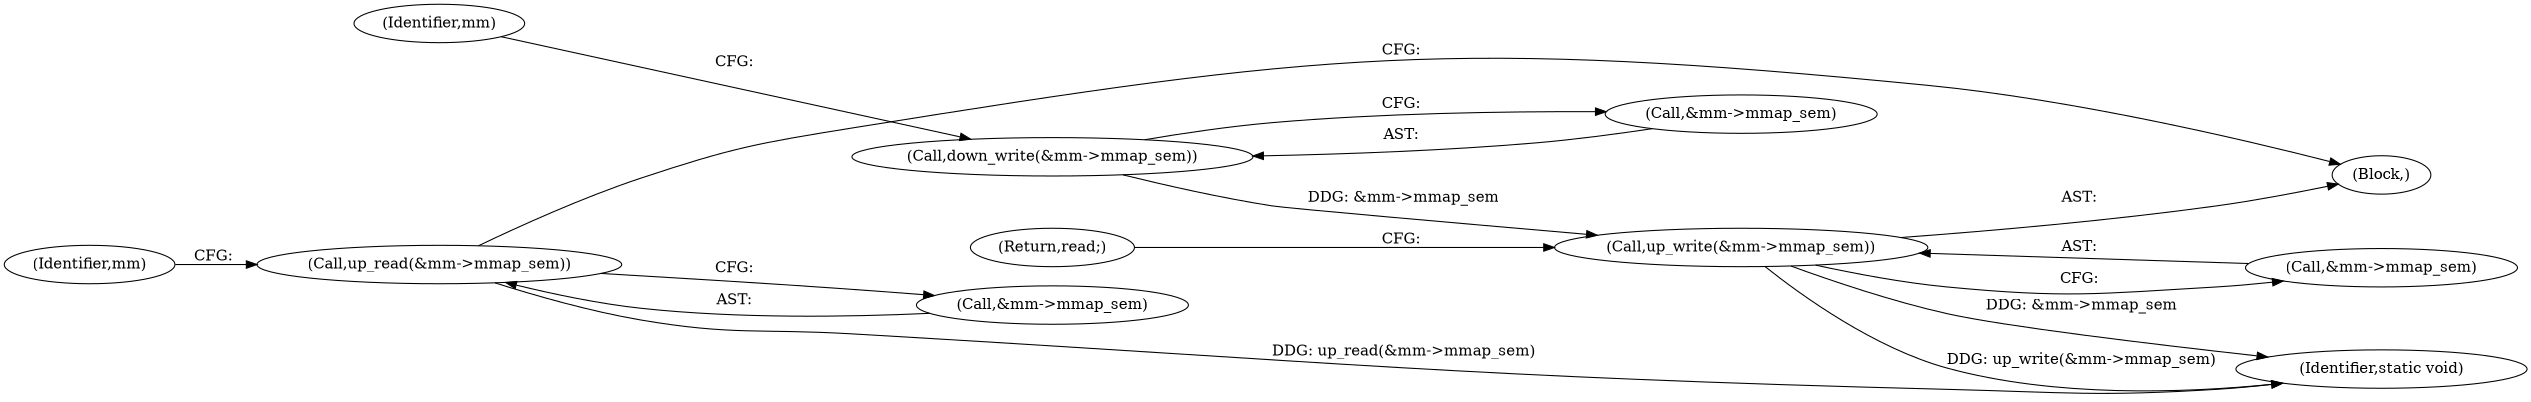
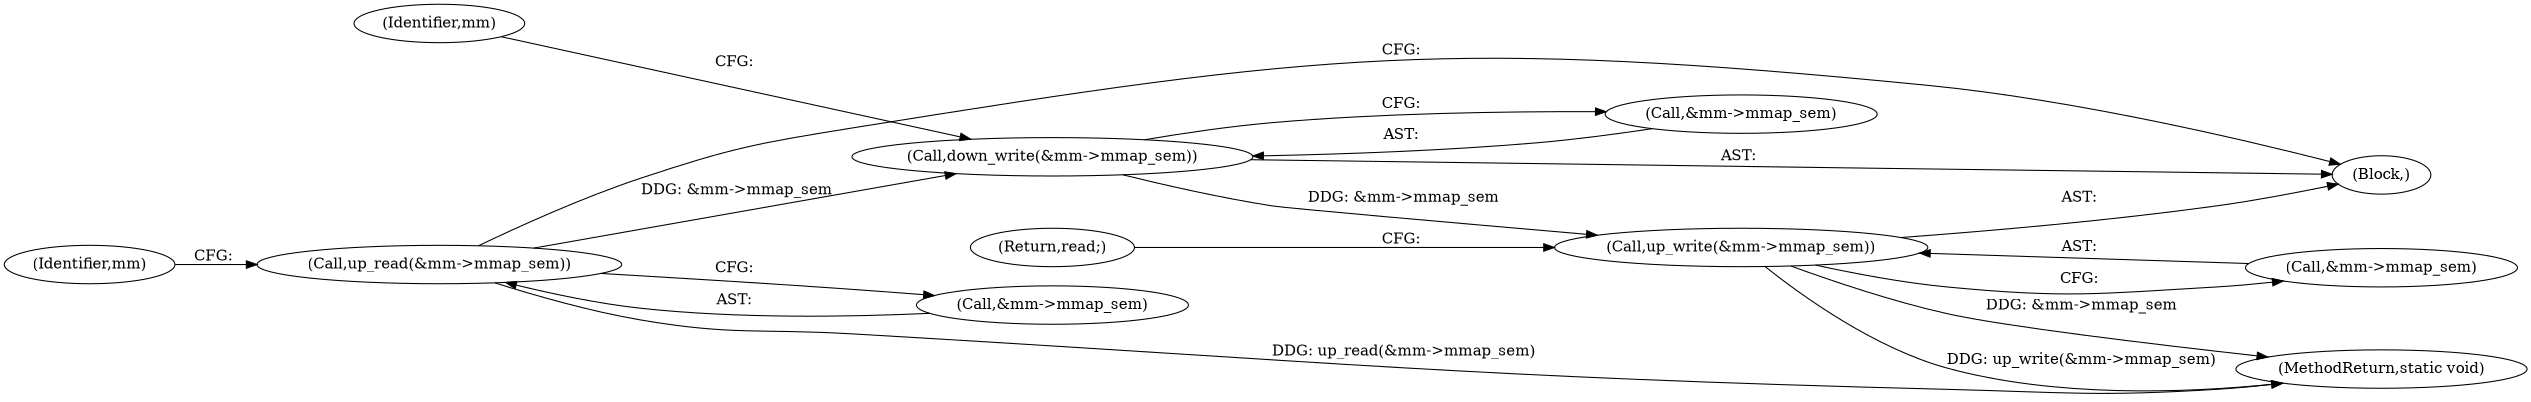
none -> (1786, 167)
none -> (740, 212)
(2382, 369) -> (2382, 369)
